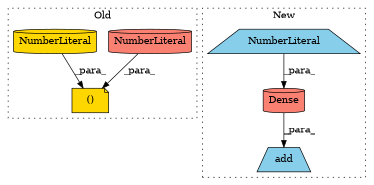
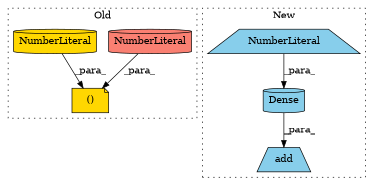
(284, 101) -> (284, 101)
